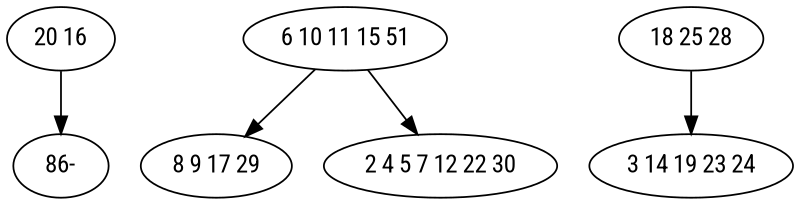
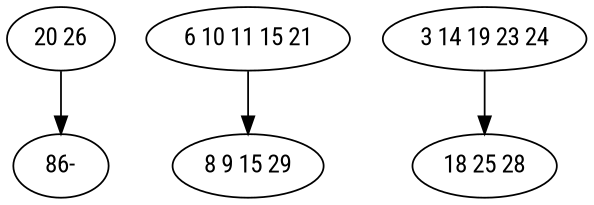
(61, 39) -> (61, 39)
(345, 39) -> (248, 39)
(691, 94) -> (485, 94)
(216, 166) -> (248, 166)
(441, 166) -> none
